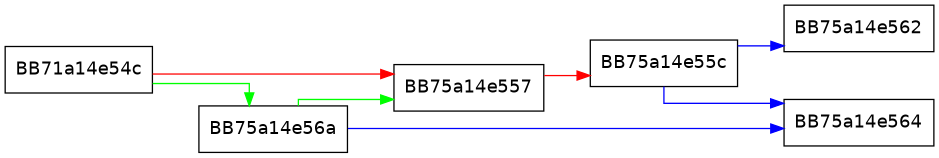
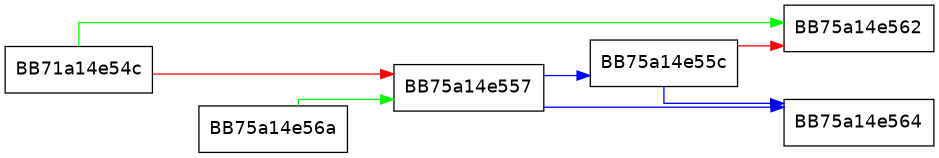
(754, 46) -> (754, 46)
(561, 76) -> (561, 76)
(206, 84) -> (413, 23)
(559, 129) -> (652, 107)
